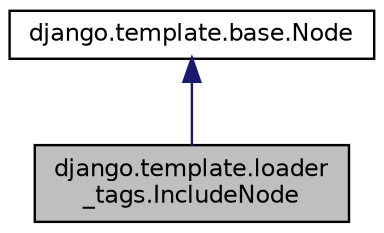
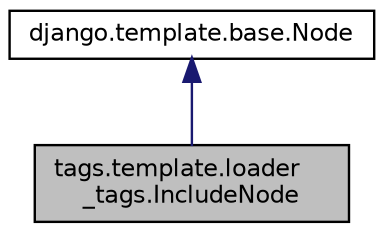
(192, 183) -> (192, 183)
